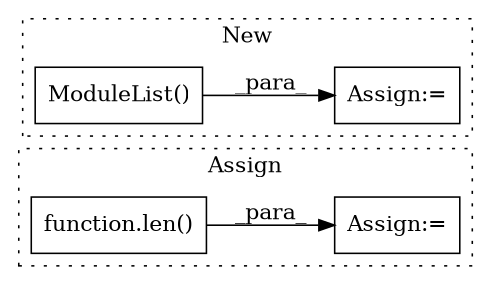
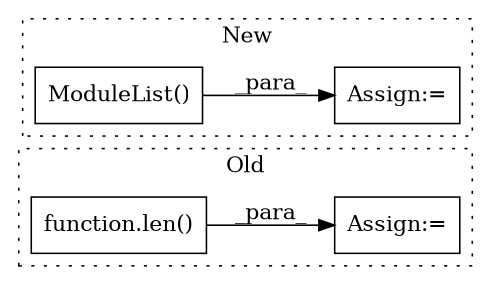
(246, 167) -> (246, 167)
